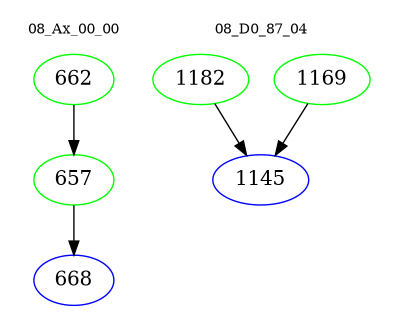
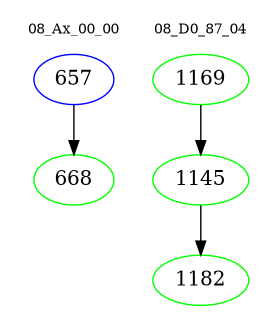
(74, 79) -> none
(227, 123) -> (201, 223)
(74, 180) -> (74, 79)
(261, 180) -> (201, 180)
(74, 280) -> (74, 180)
